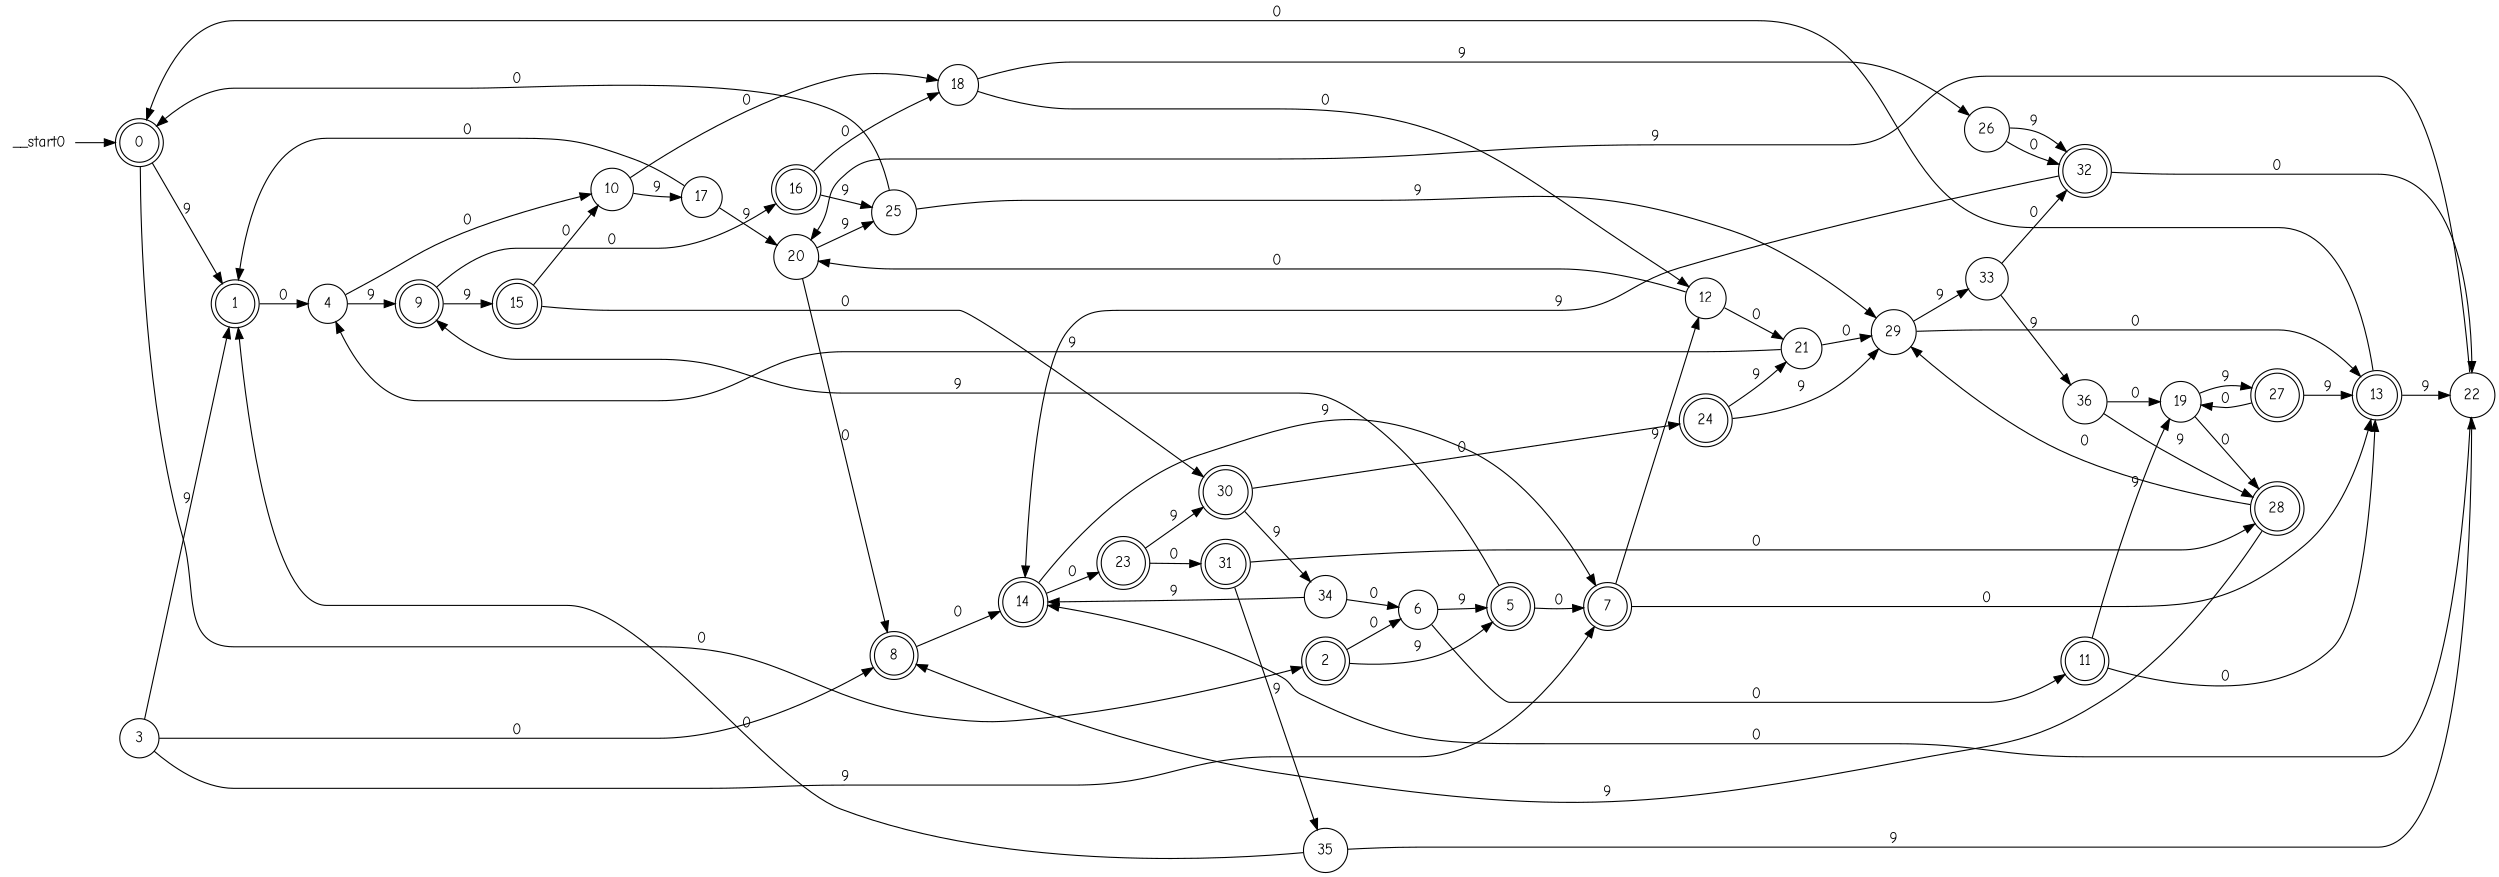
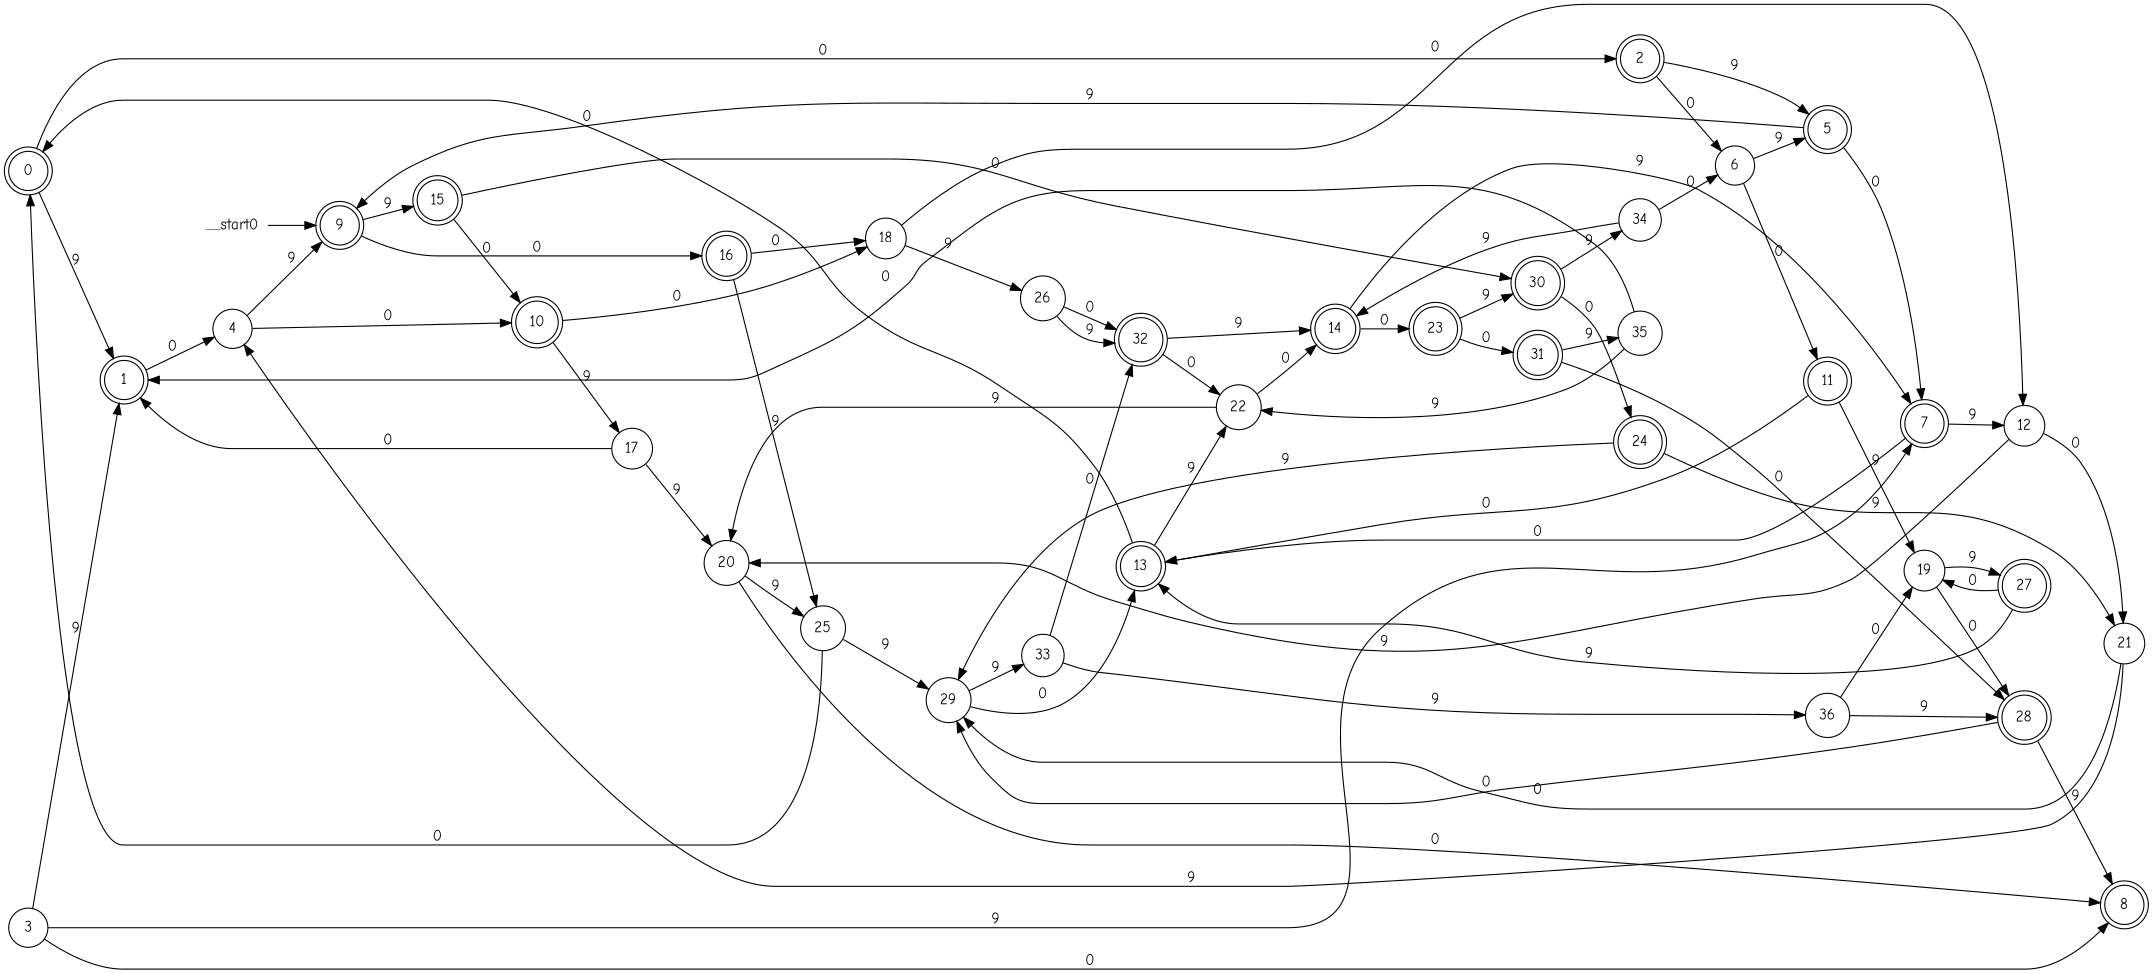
(90, 143) -> (286, 225)
(612, 189) -> (537, 322)
(1277, 261) -> (1385, 642)
(953, 631) -> none
